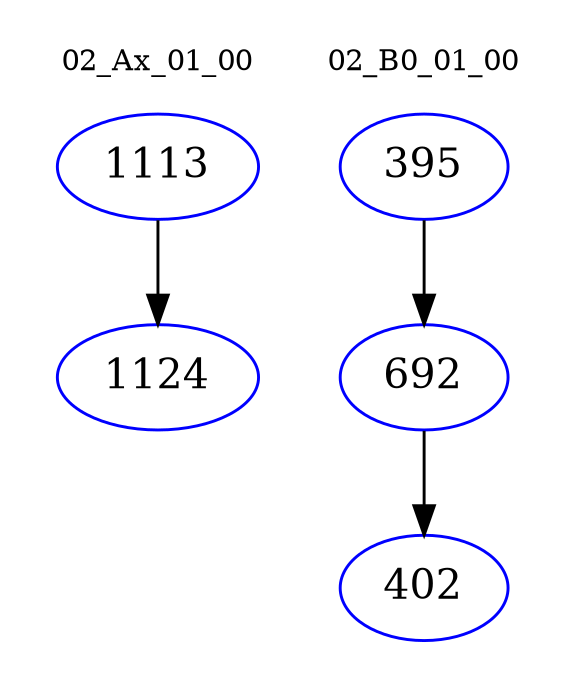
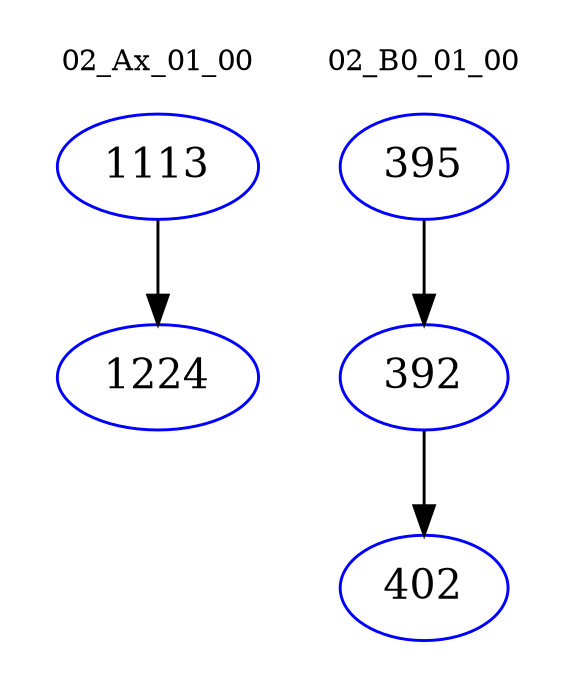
(158, 377) -> (158, 377)
(424, 377) -> (424, 377)
